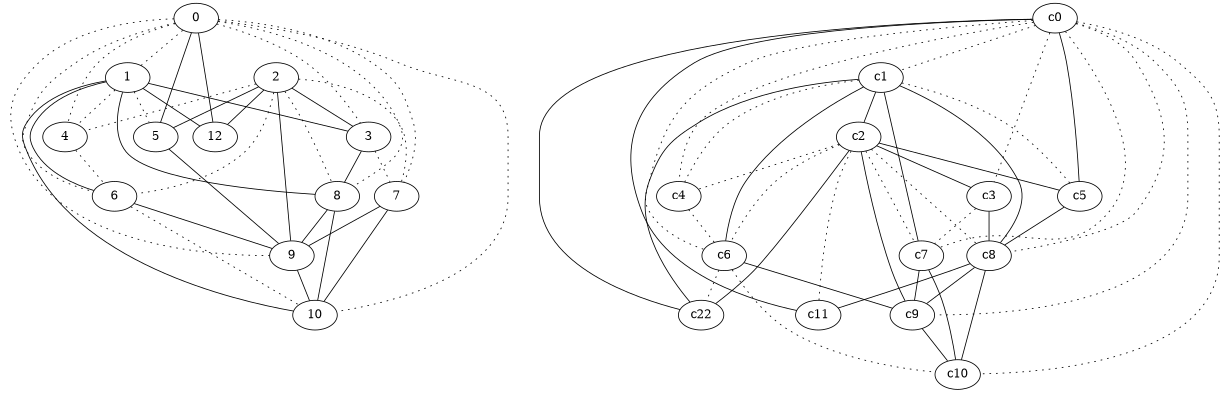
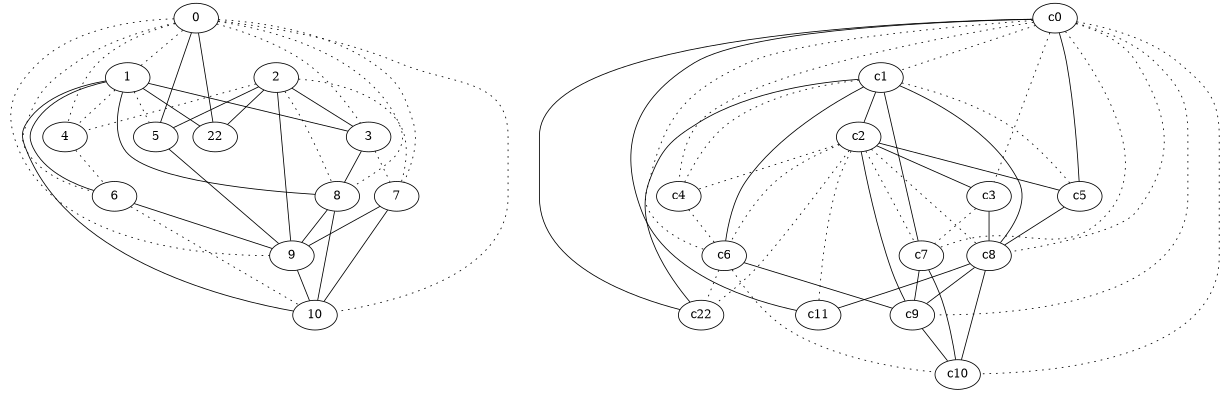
(215, 137) -> (215, 137)
(224, 167) -> none
(787, 231) -> (787, 231)
